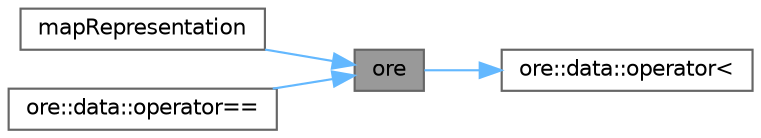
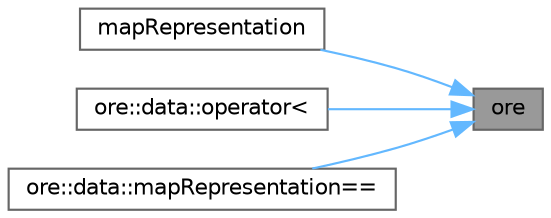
(452, 70) -> (390, 109)
(143, 109) -> (202, 189)
